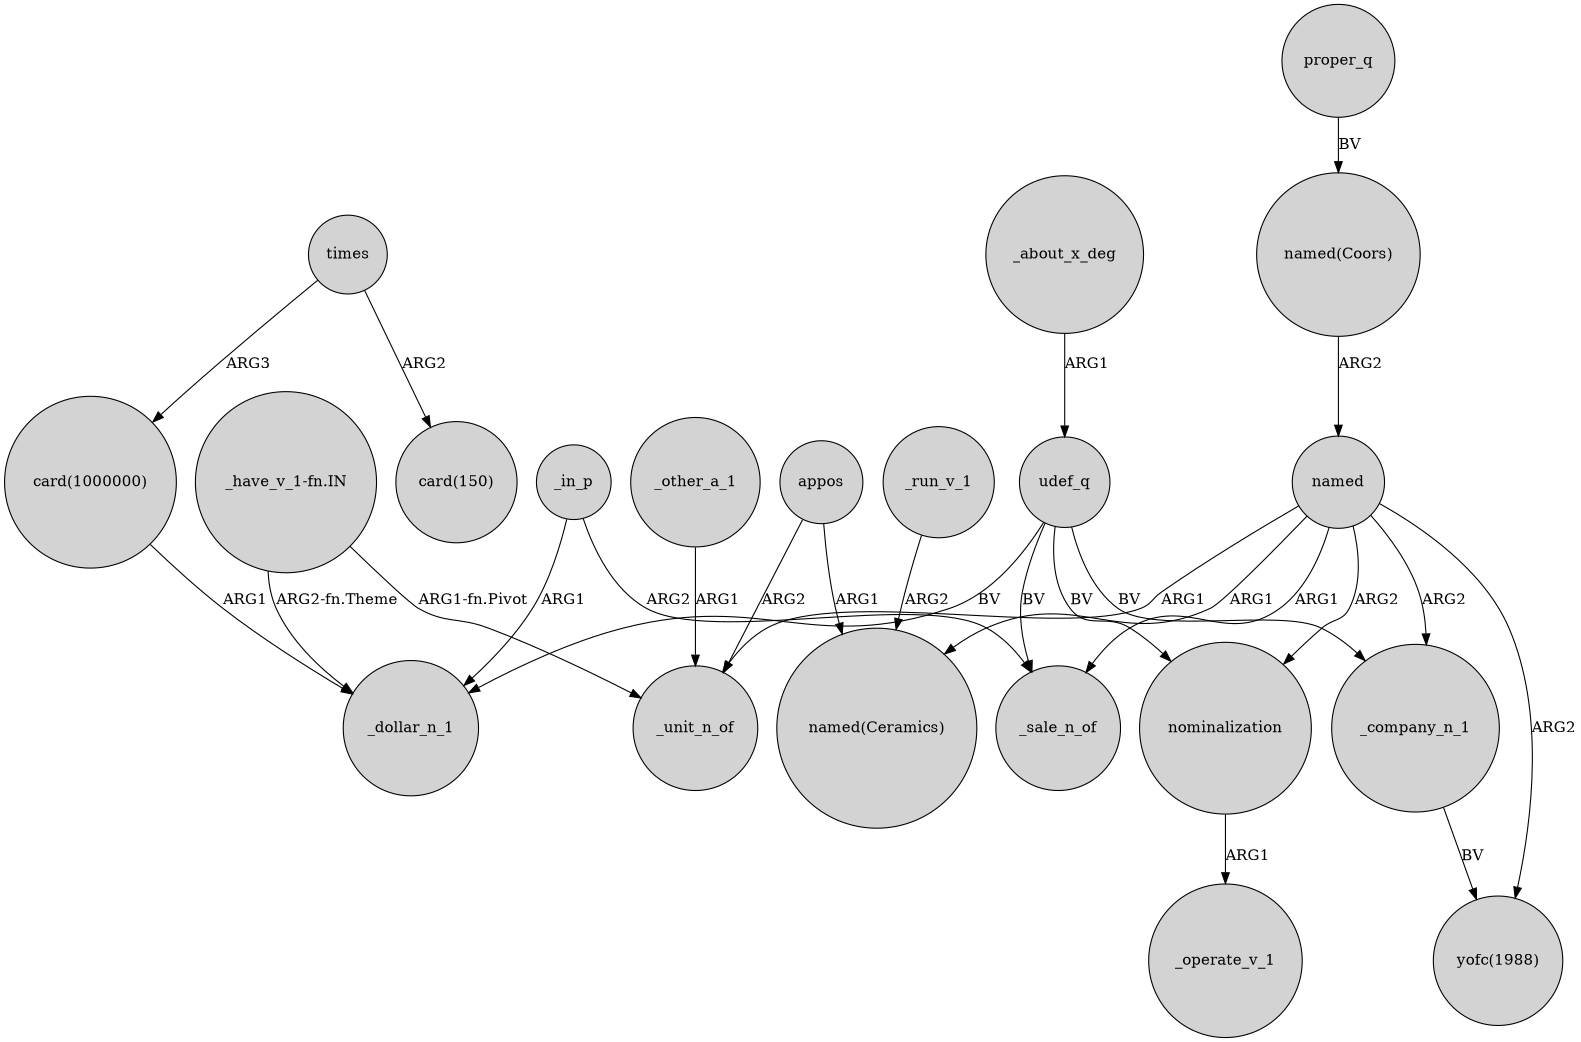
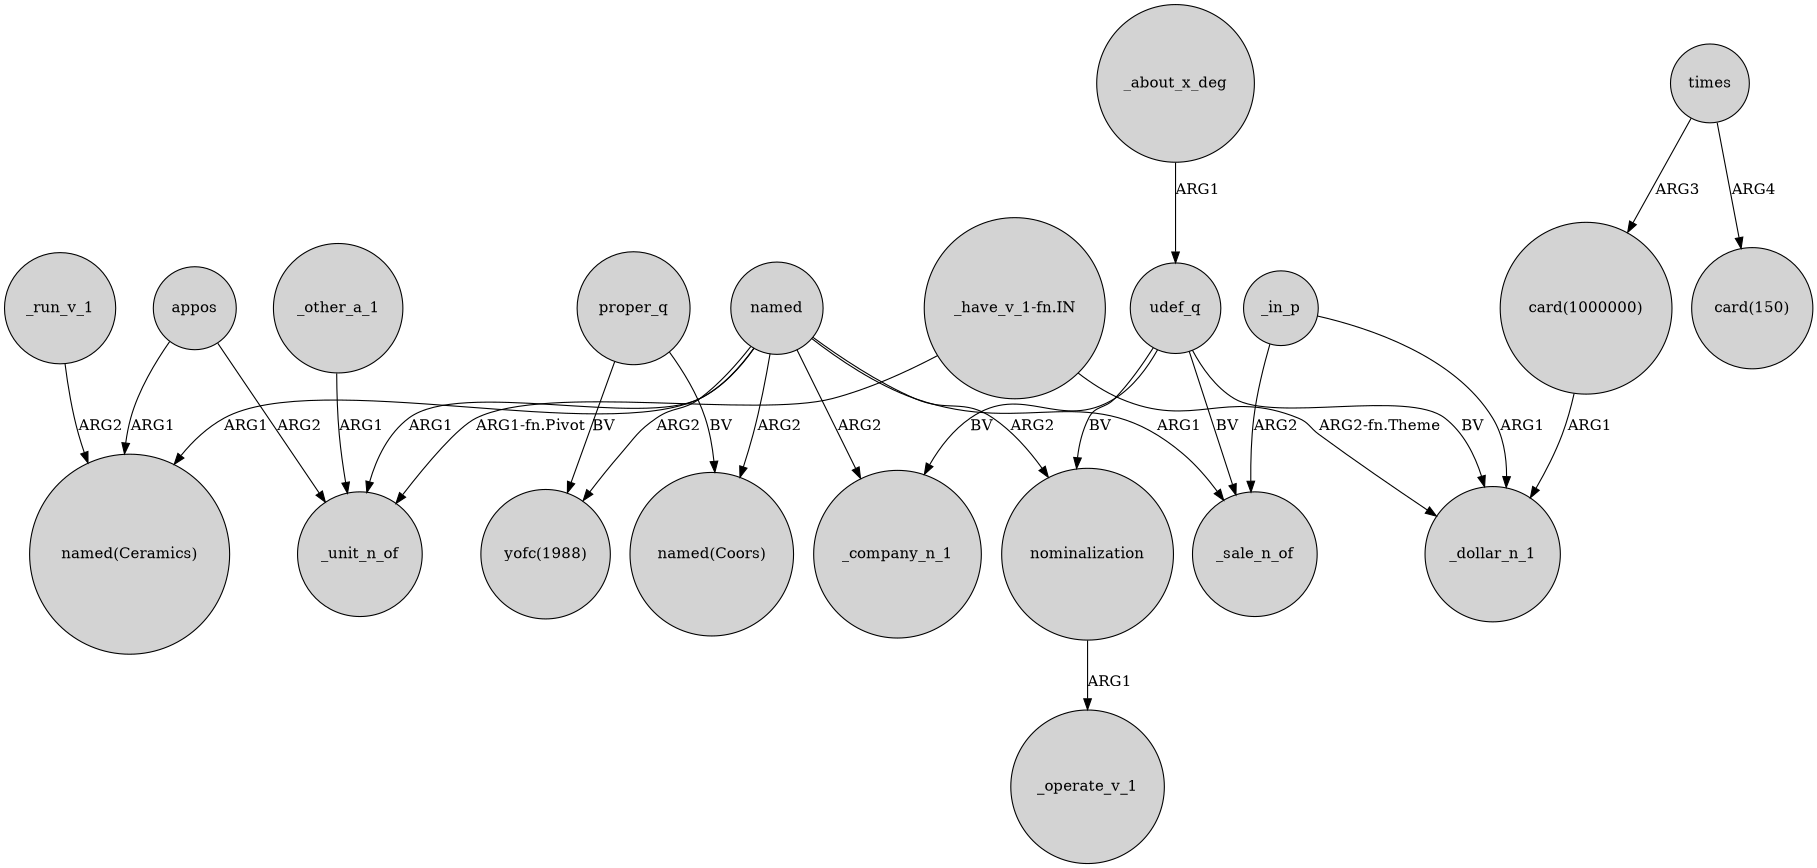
(424, 364) -> (1754, 190)
(1338, 381) -> (758, 414)
(1458, 848) -> (593, 422)
